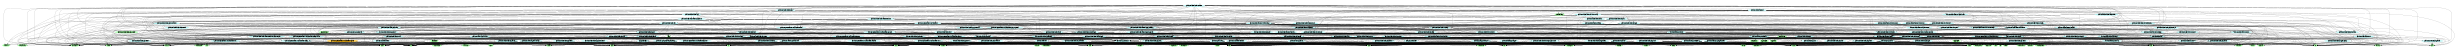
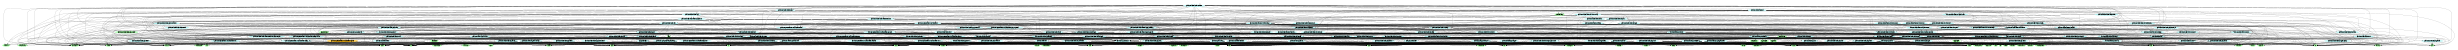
none -> (2012, 45)
